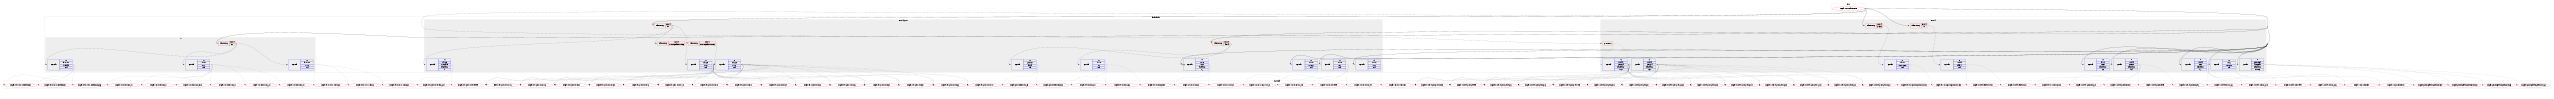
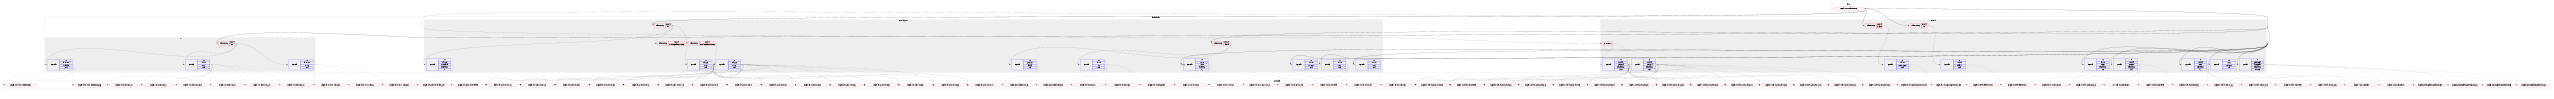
(55, 85) -> none
(2121, 85) -> (2121, 85)
(2224, 85) -> (2224, 85)
